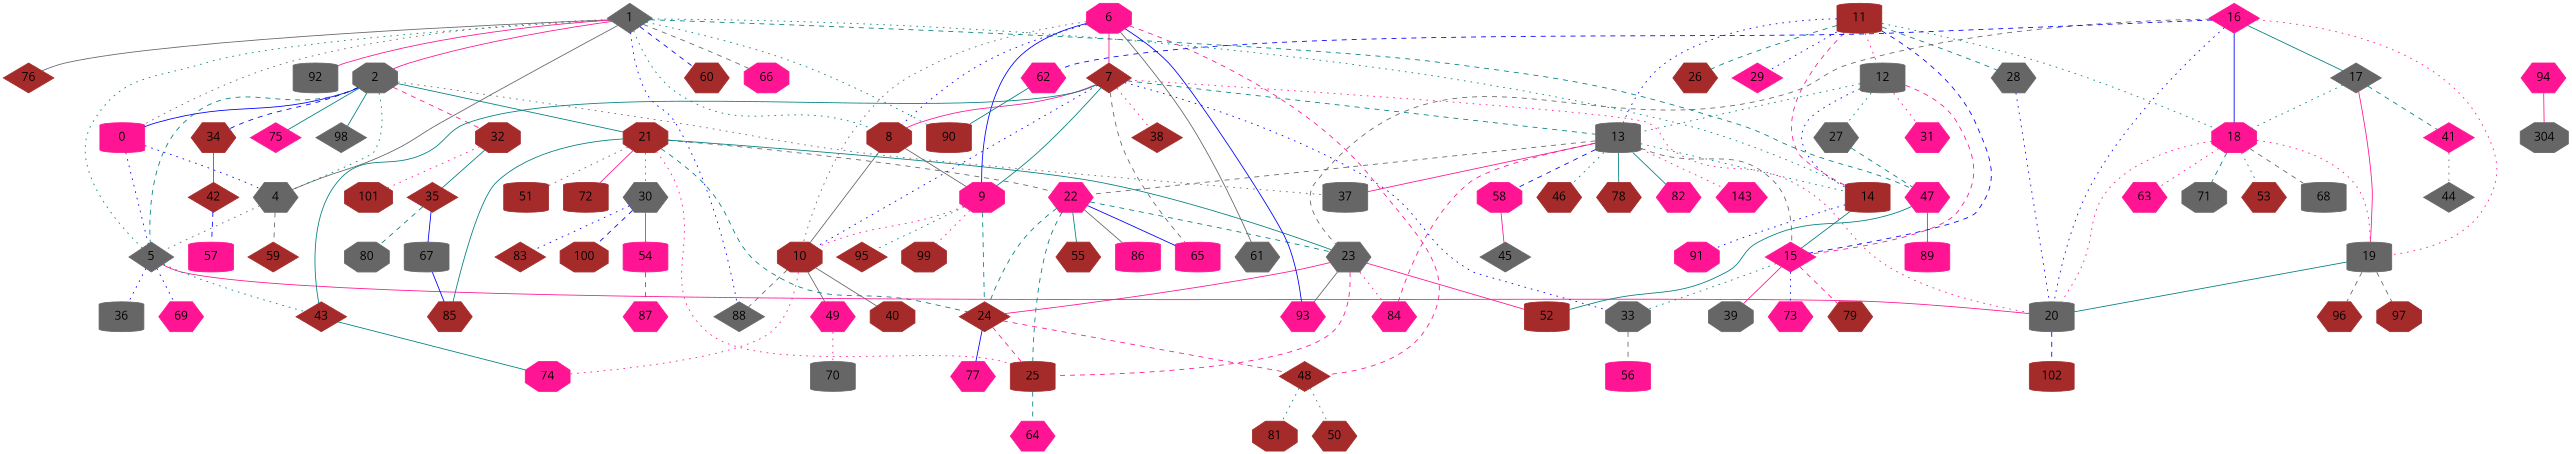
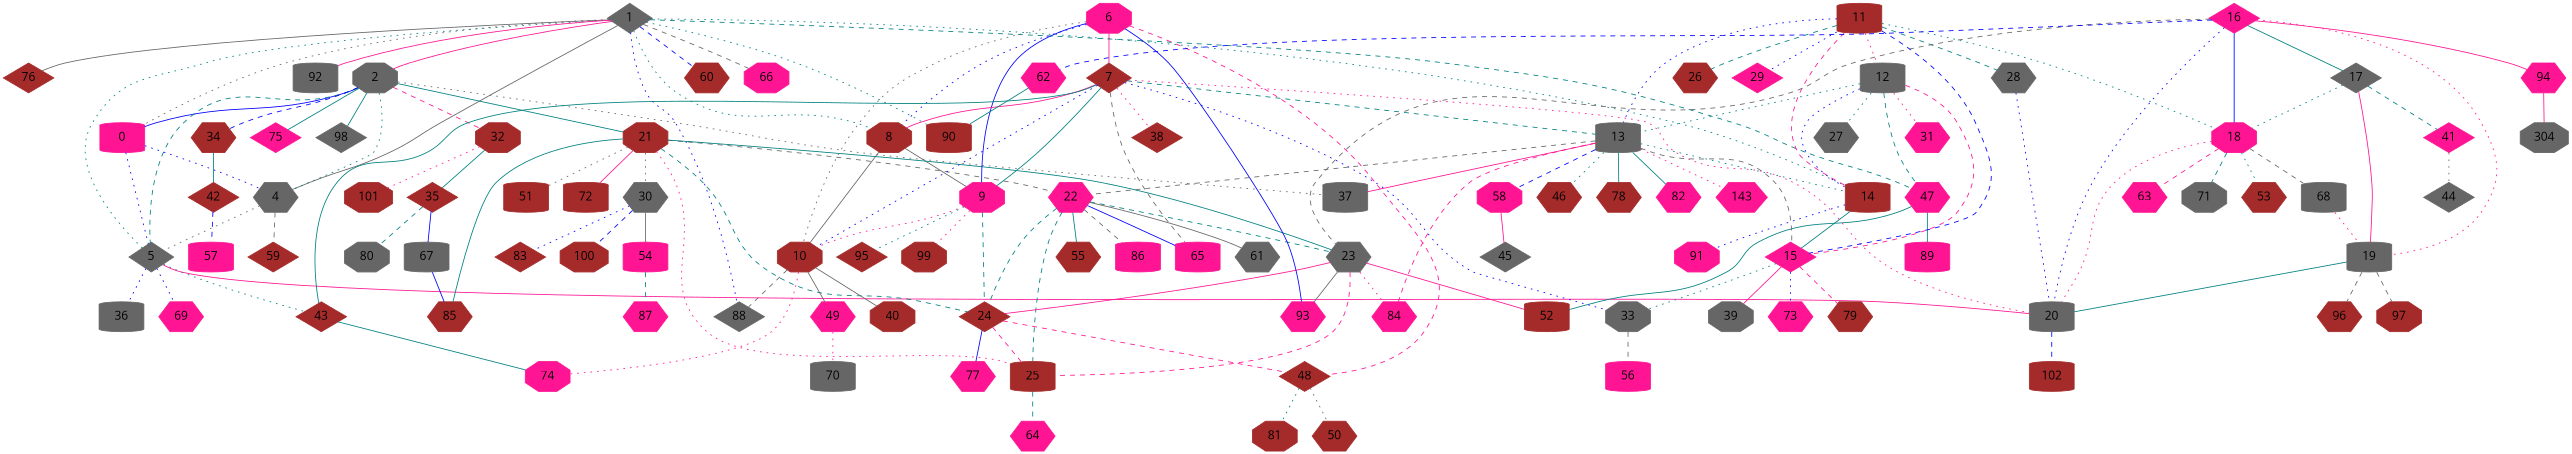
none -> (2393, 38)
(1195, 131) -> (1178, 226)
(1882, 168) -> (1893, 140)
(2189, 168) -> (2189, 168)
(2337, 168) -> (2347, 227)
(1103, 226) -> (1103, 226)
